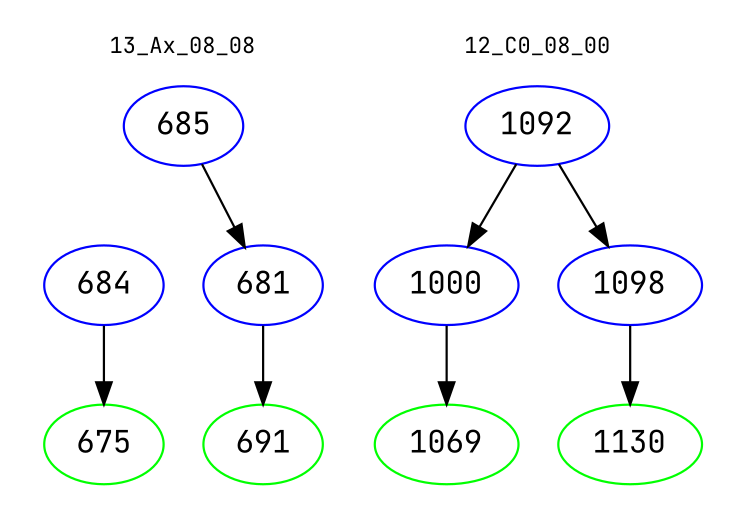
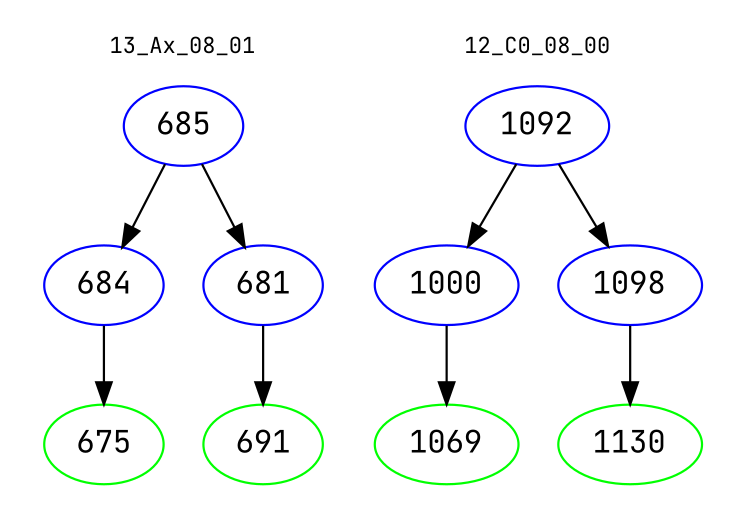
(184, 48) -> (184, 48)
none -> (149, 196)
